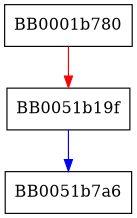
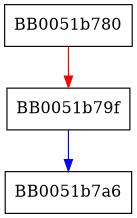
(68, 26) -> (68, 26)
(68, 109) -> (68, 109)
